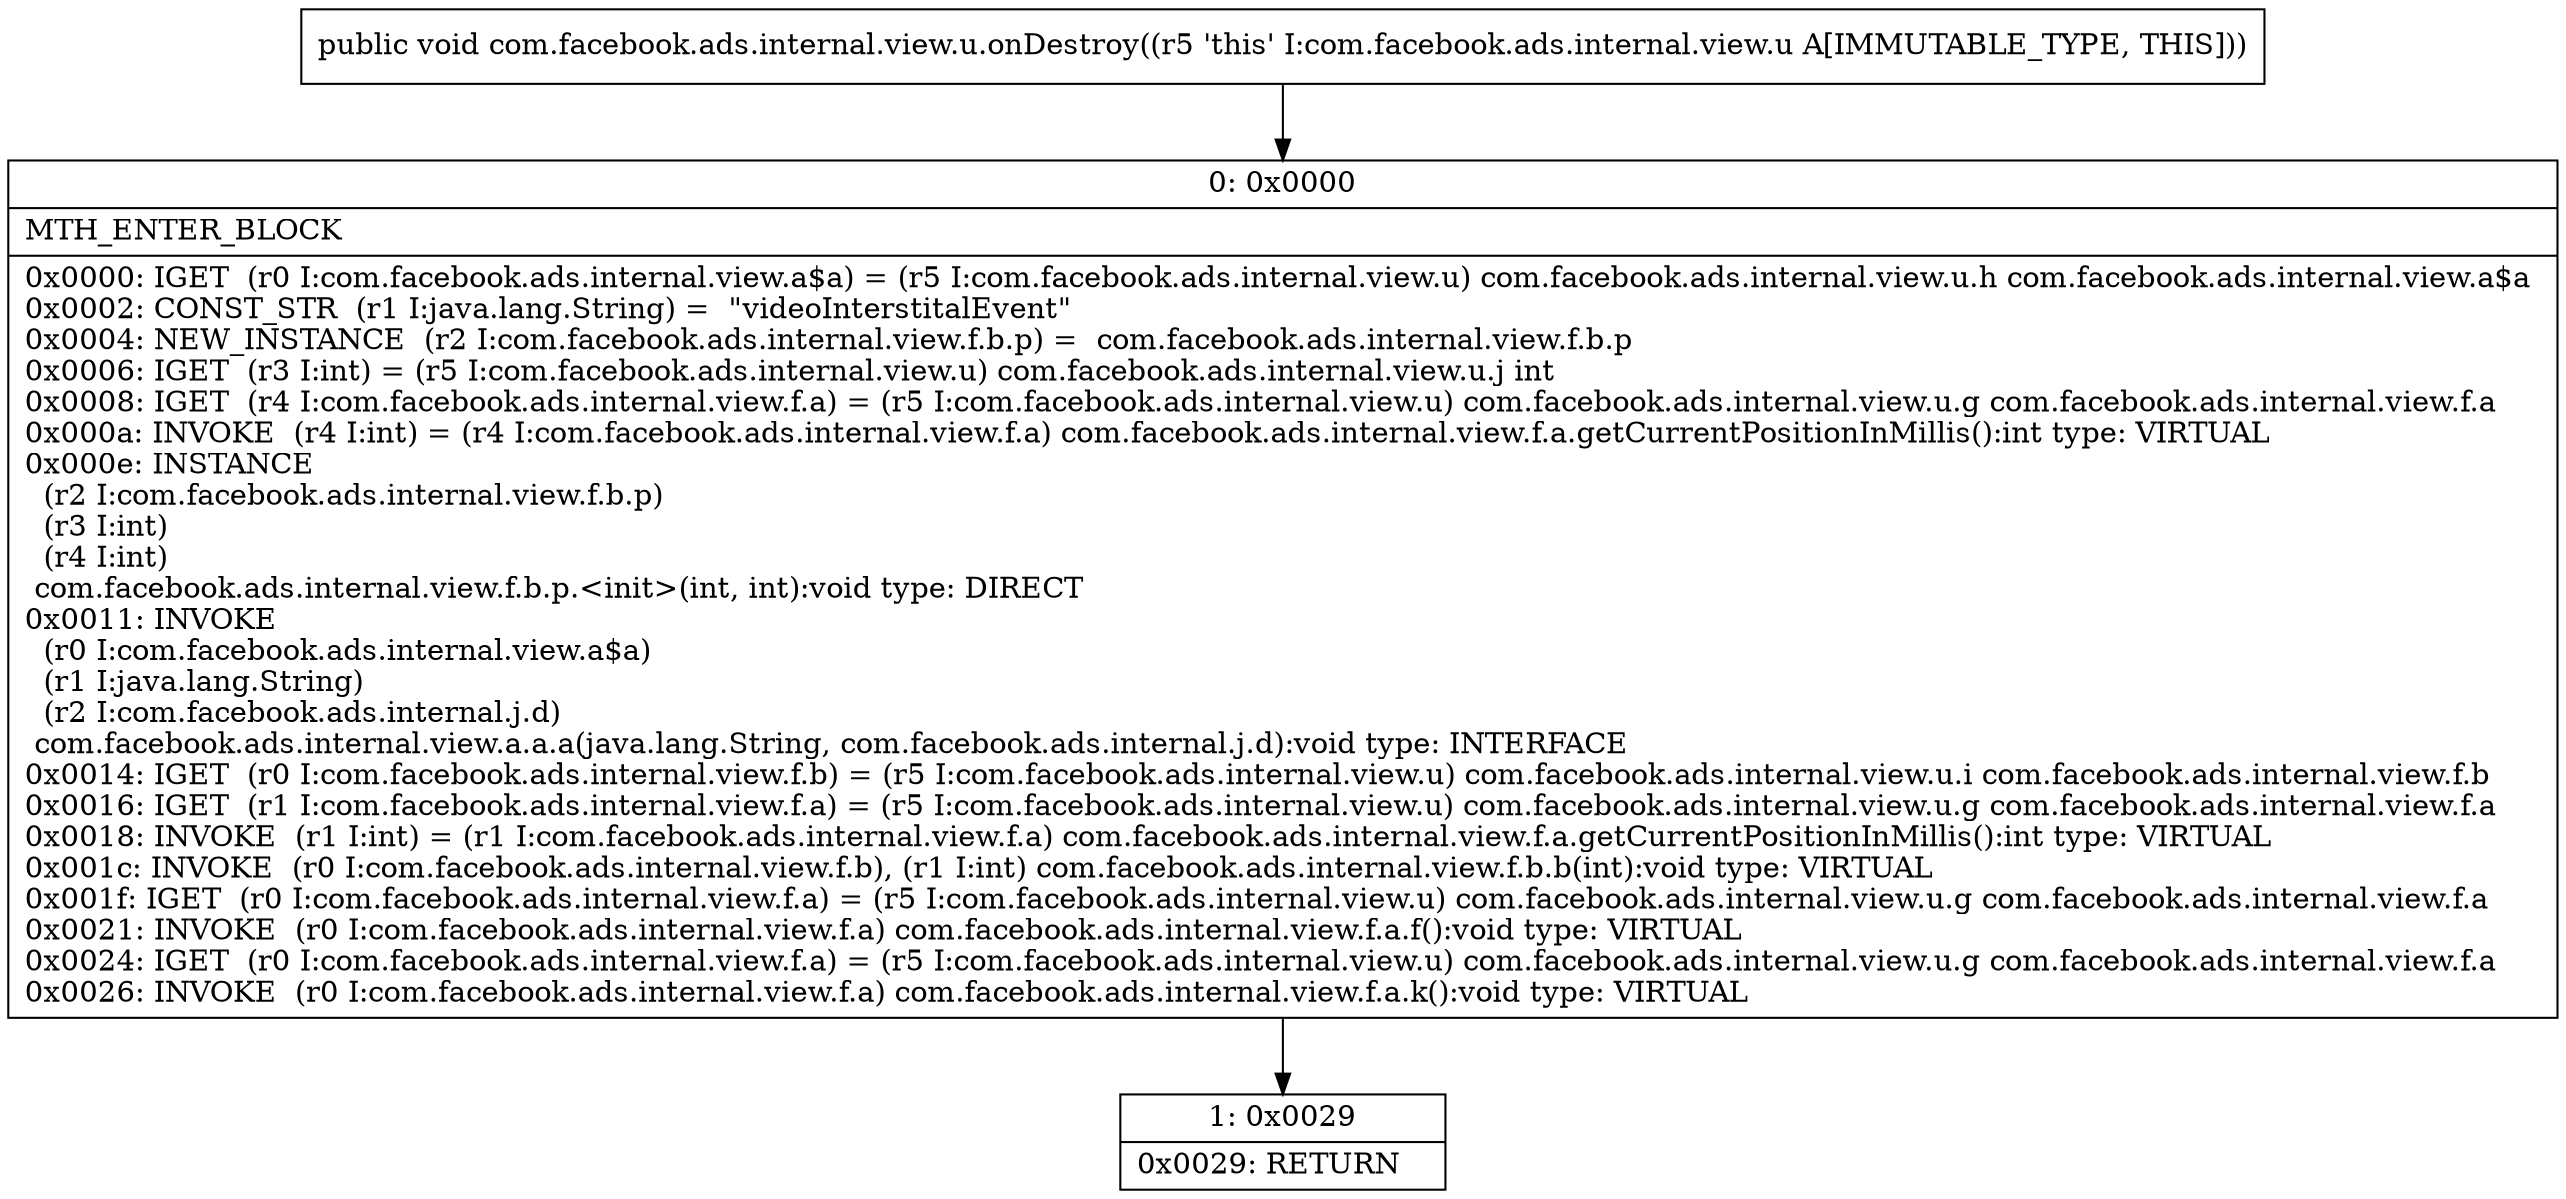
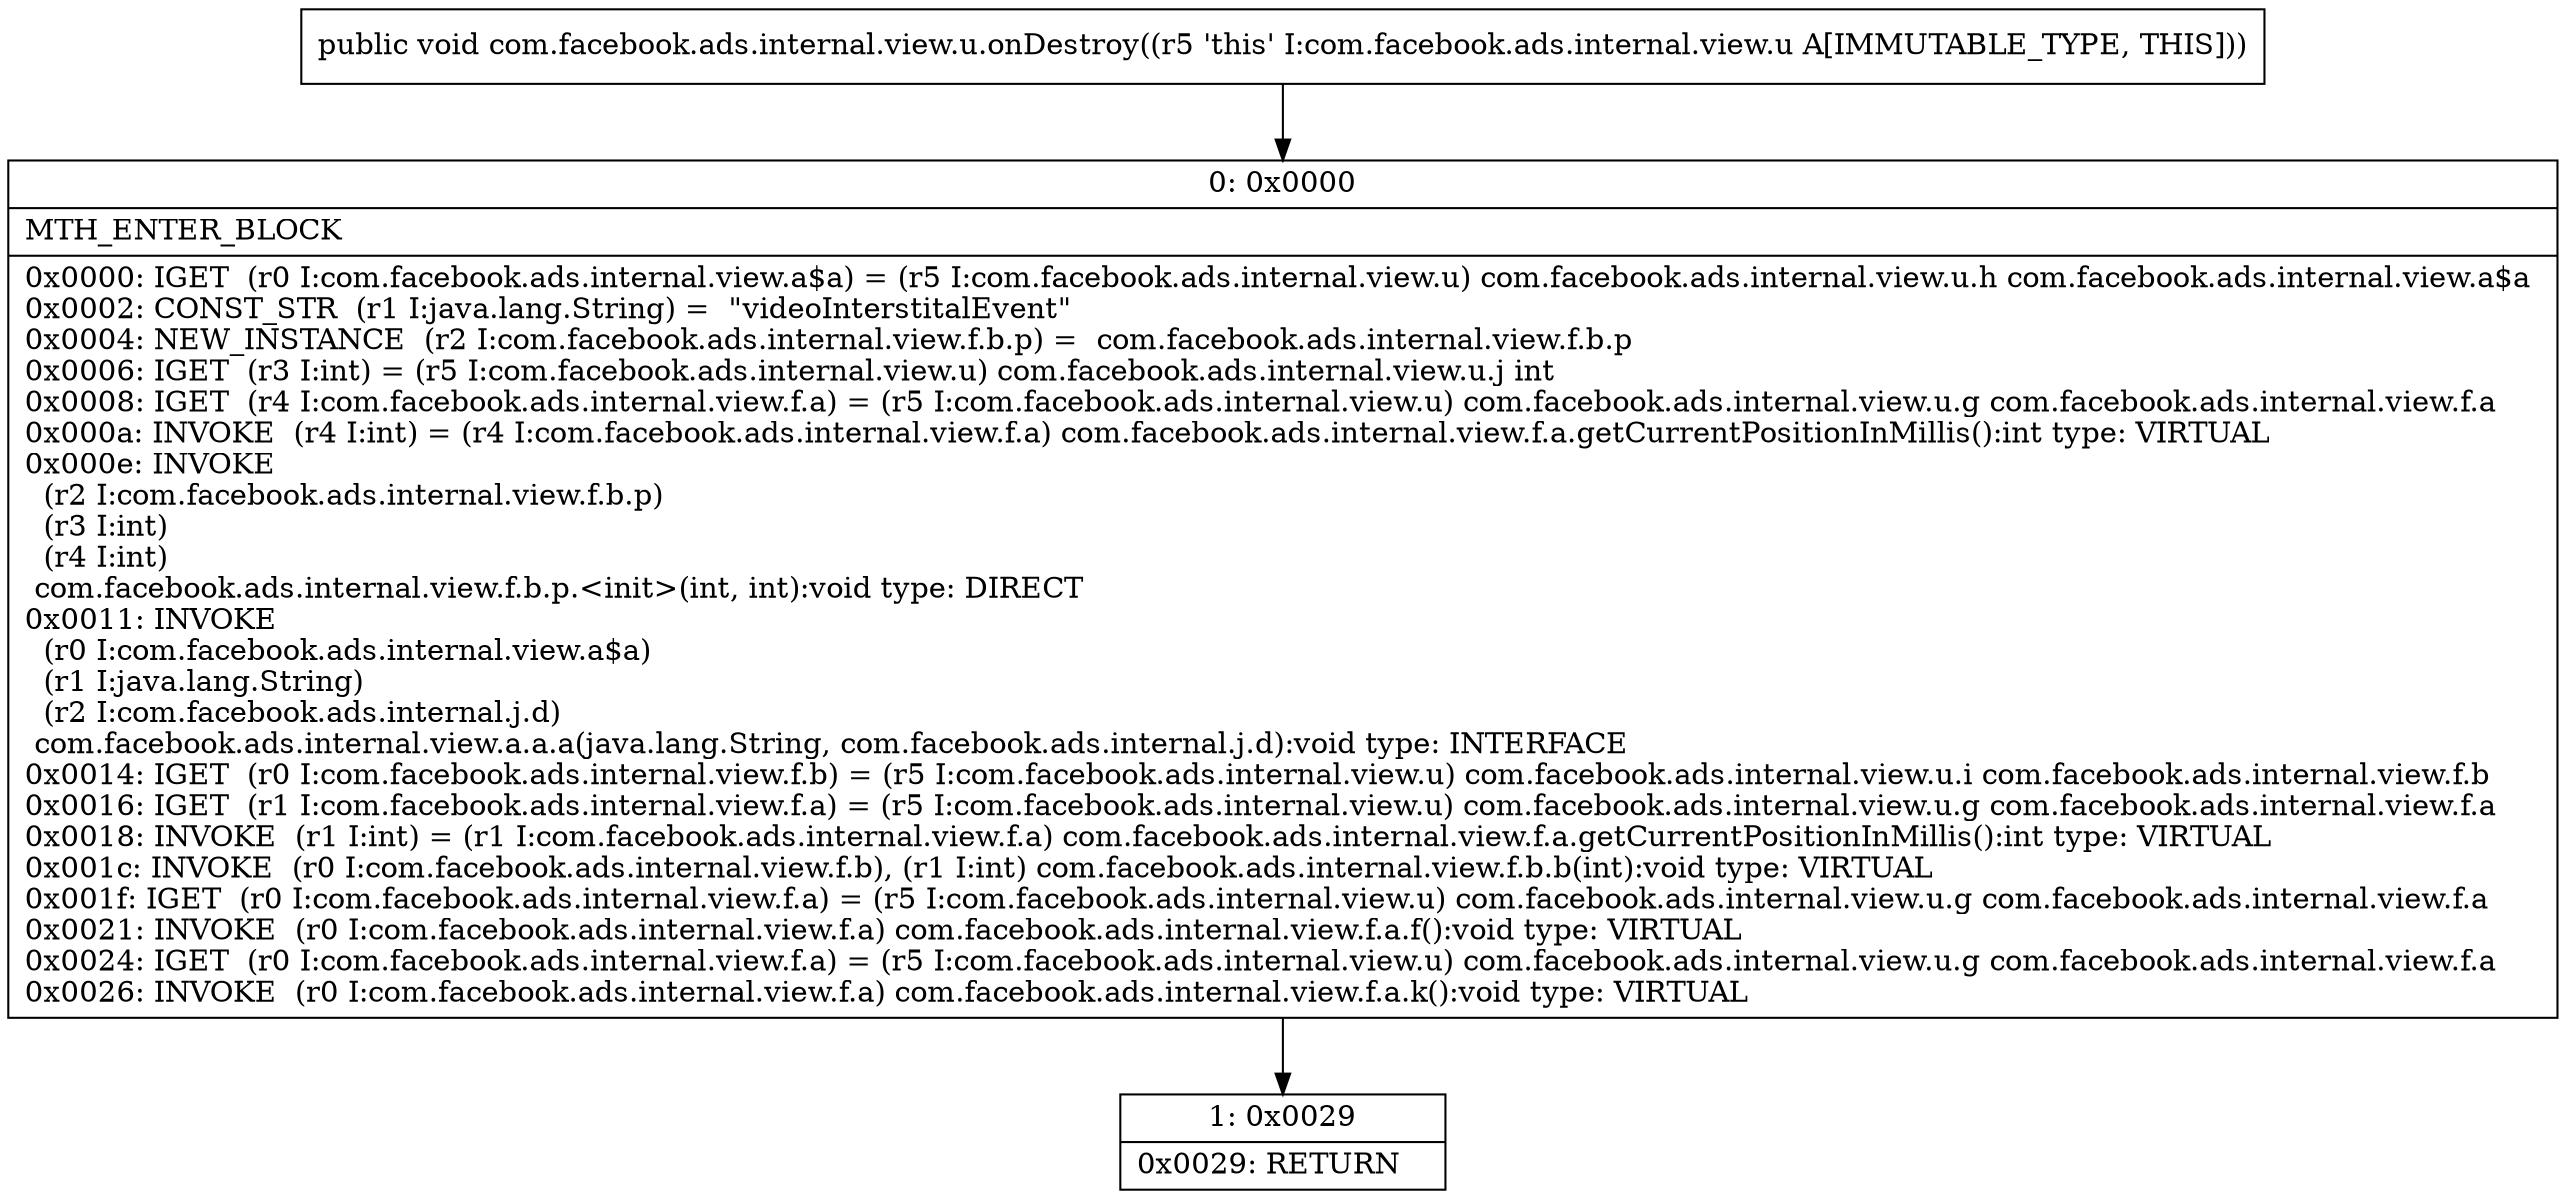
(179, 465) -> (159, 465)
